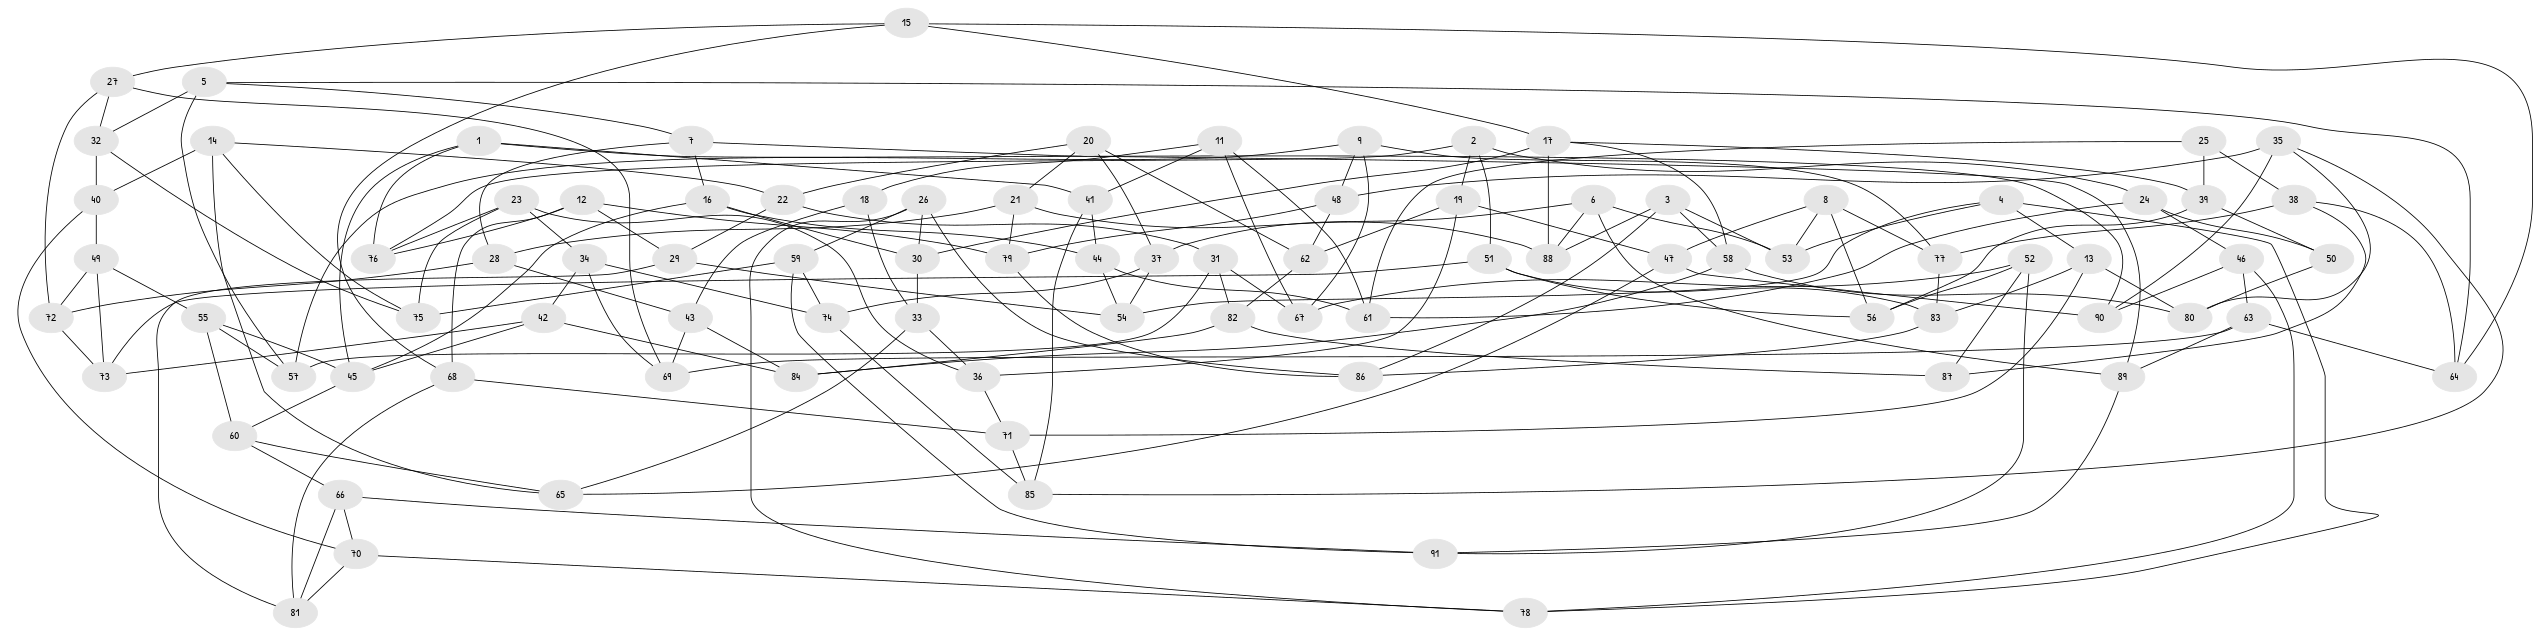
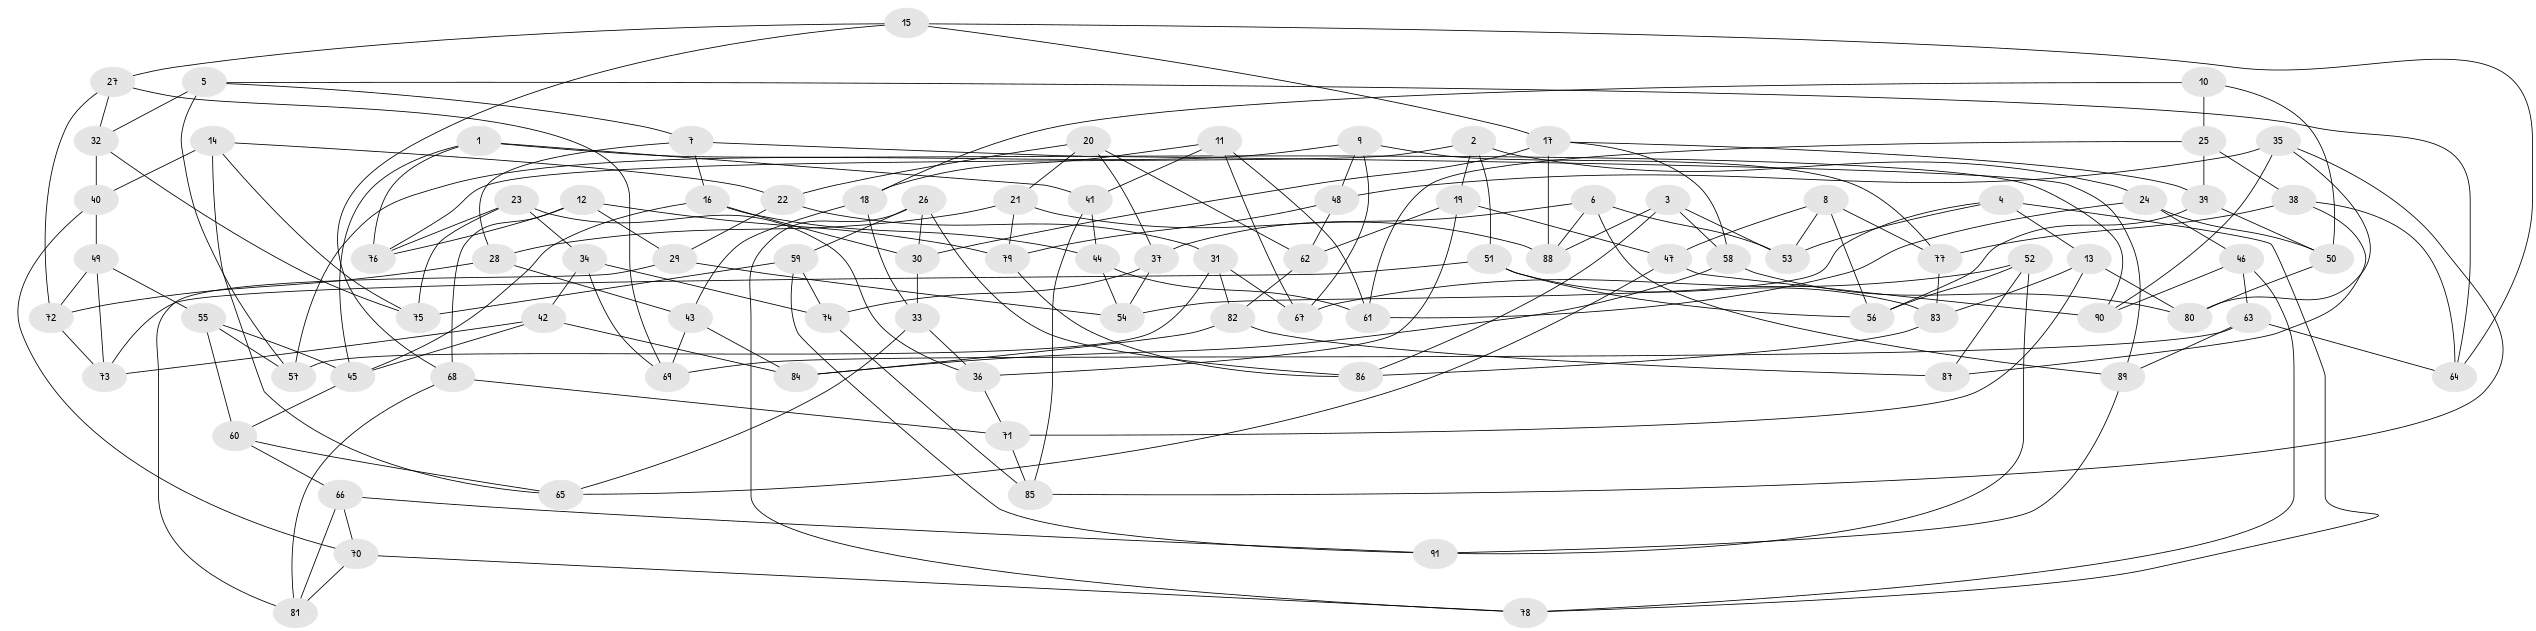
none -> (2204, 82)
